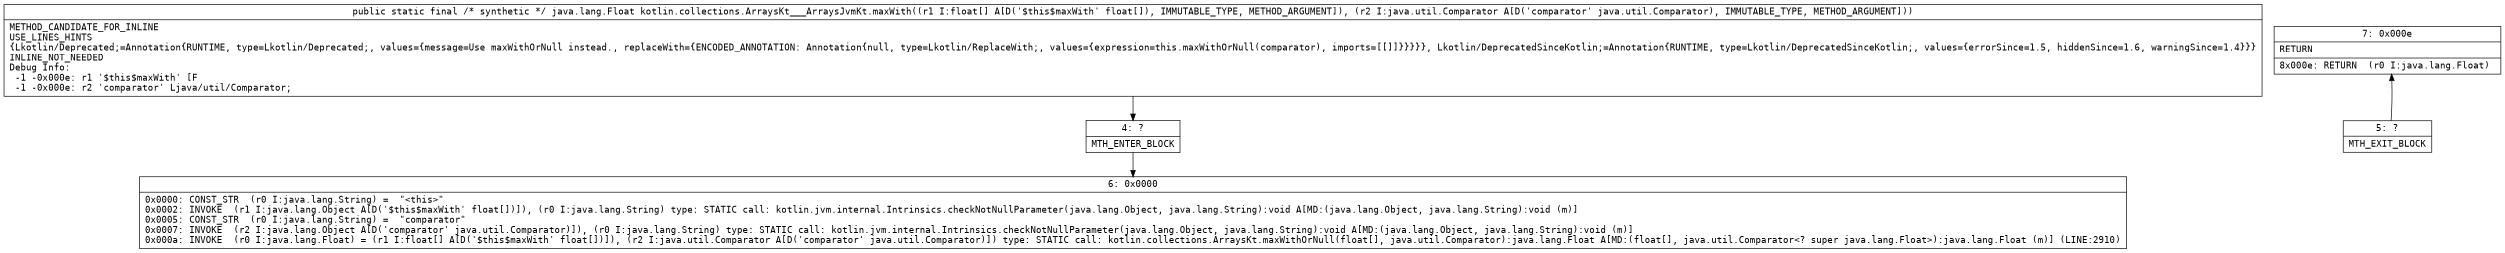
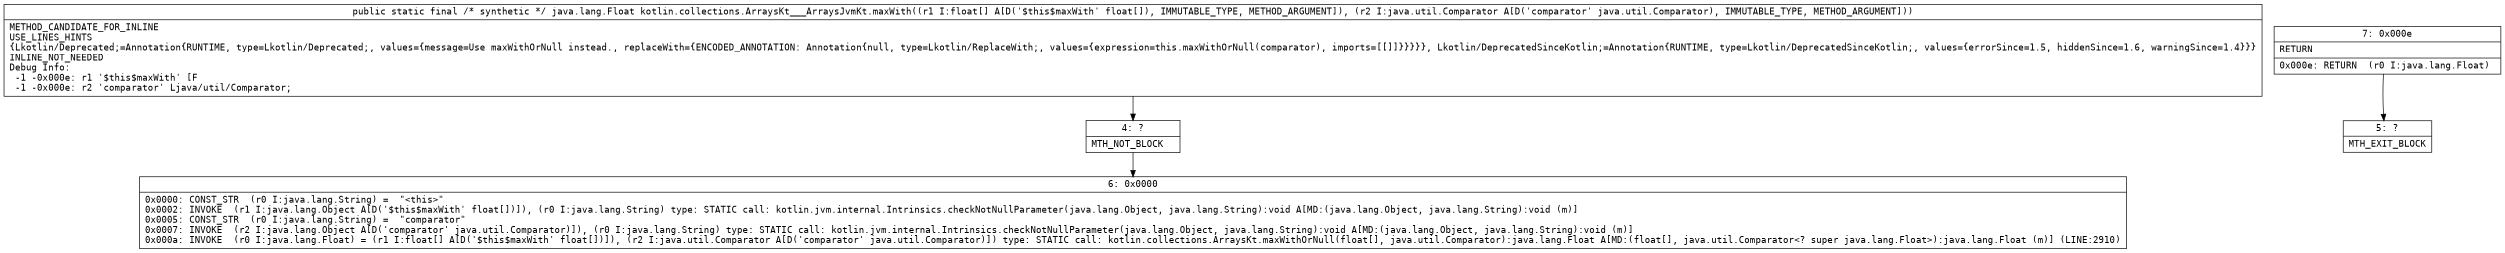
(2387, 66) -> (2387, 66)
(2392, 101) -> (2383, 94)
(1133, 144) -> (1128, 144)
